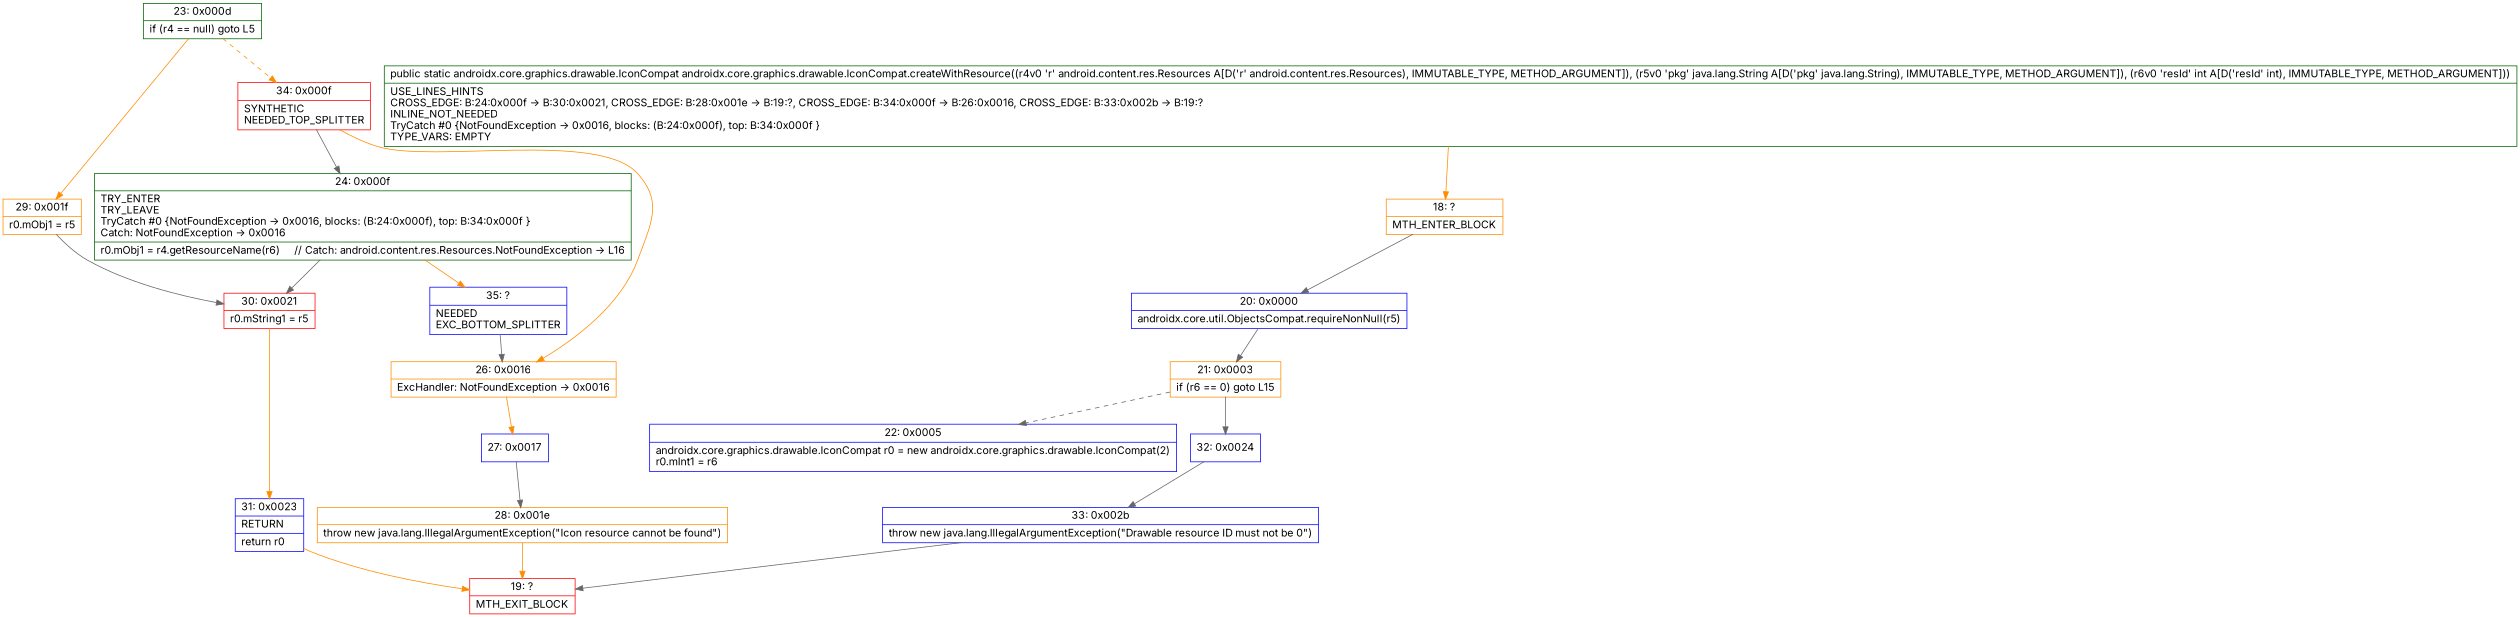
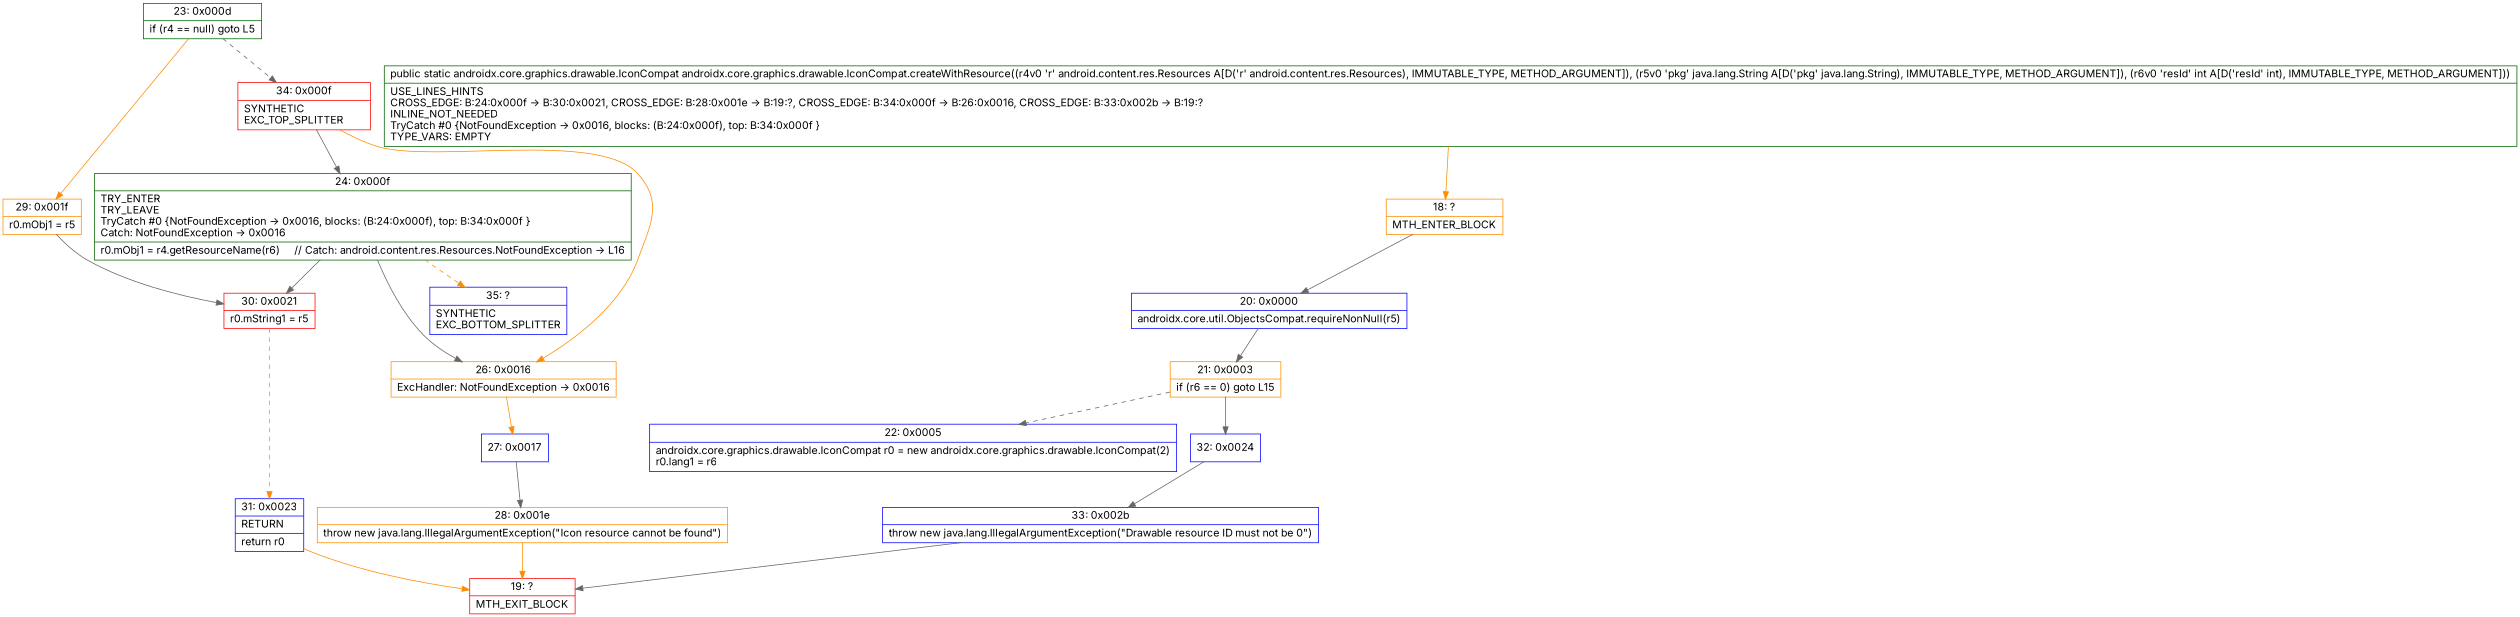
(247, 58) -> (247, 58)
(304, 120) -> (294, 120)
(442, 271) -> (442, 271)
(457, 314) -> (466, 314)
(501, 344) -> (408, 316)
(269, 410) -> (269, 410)
(687, 462) -> (687, 462)
